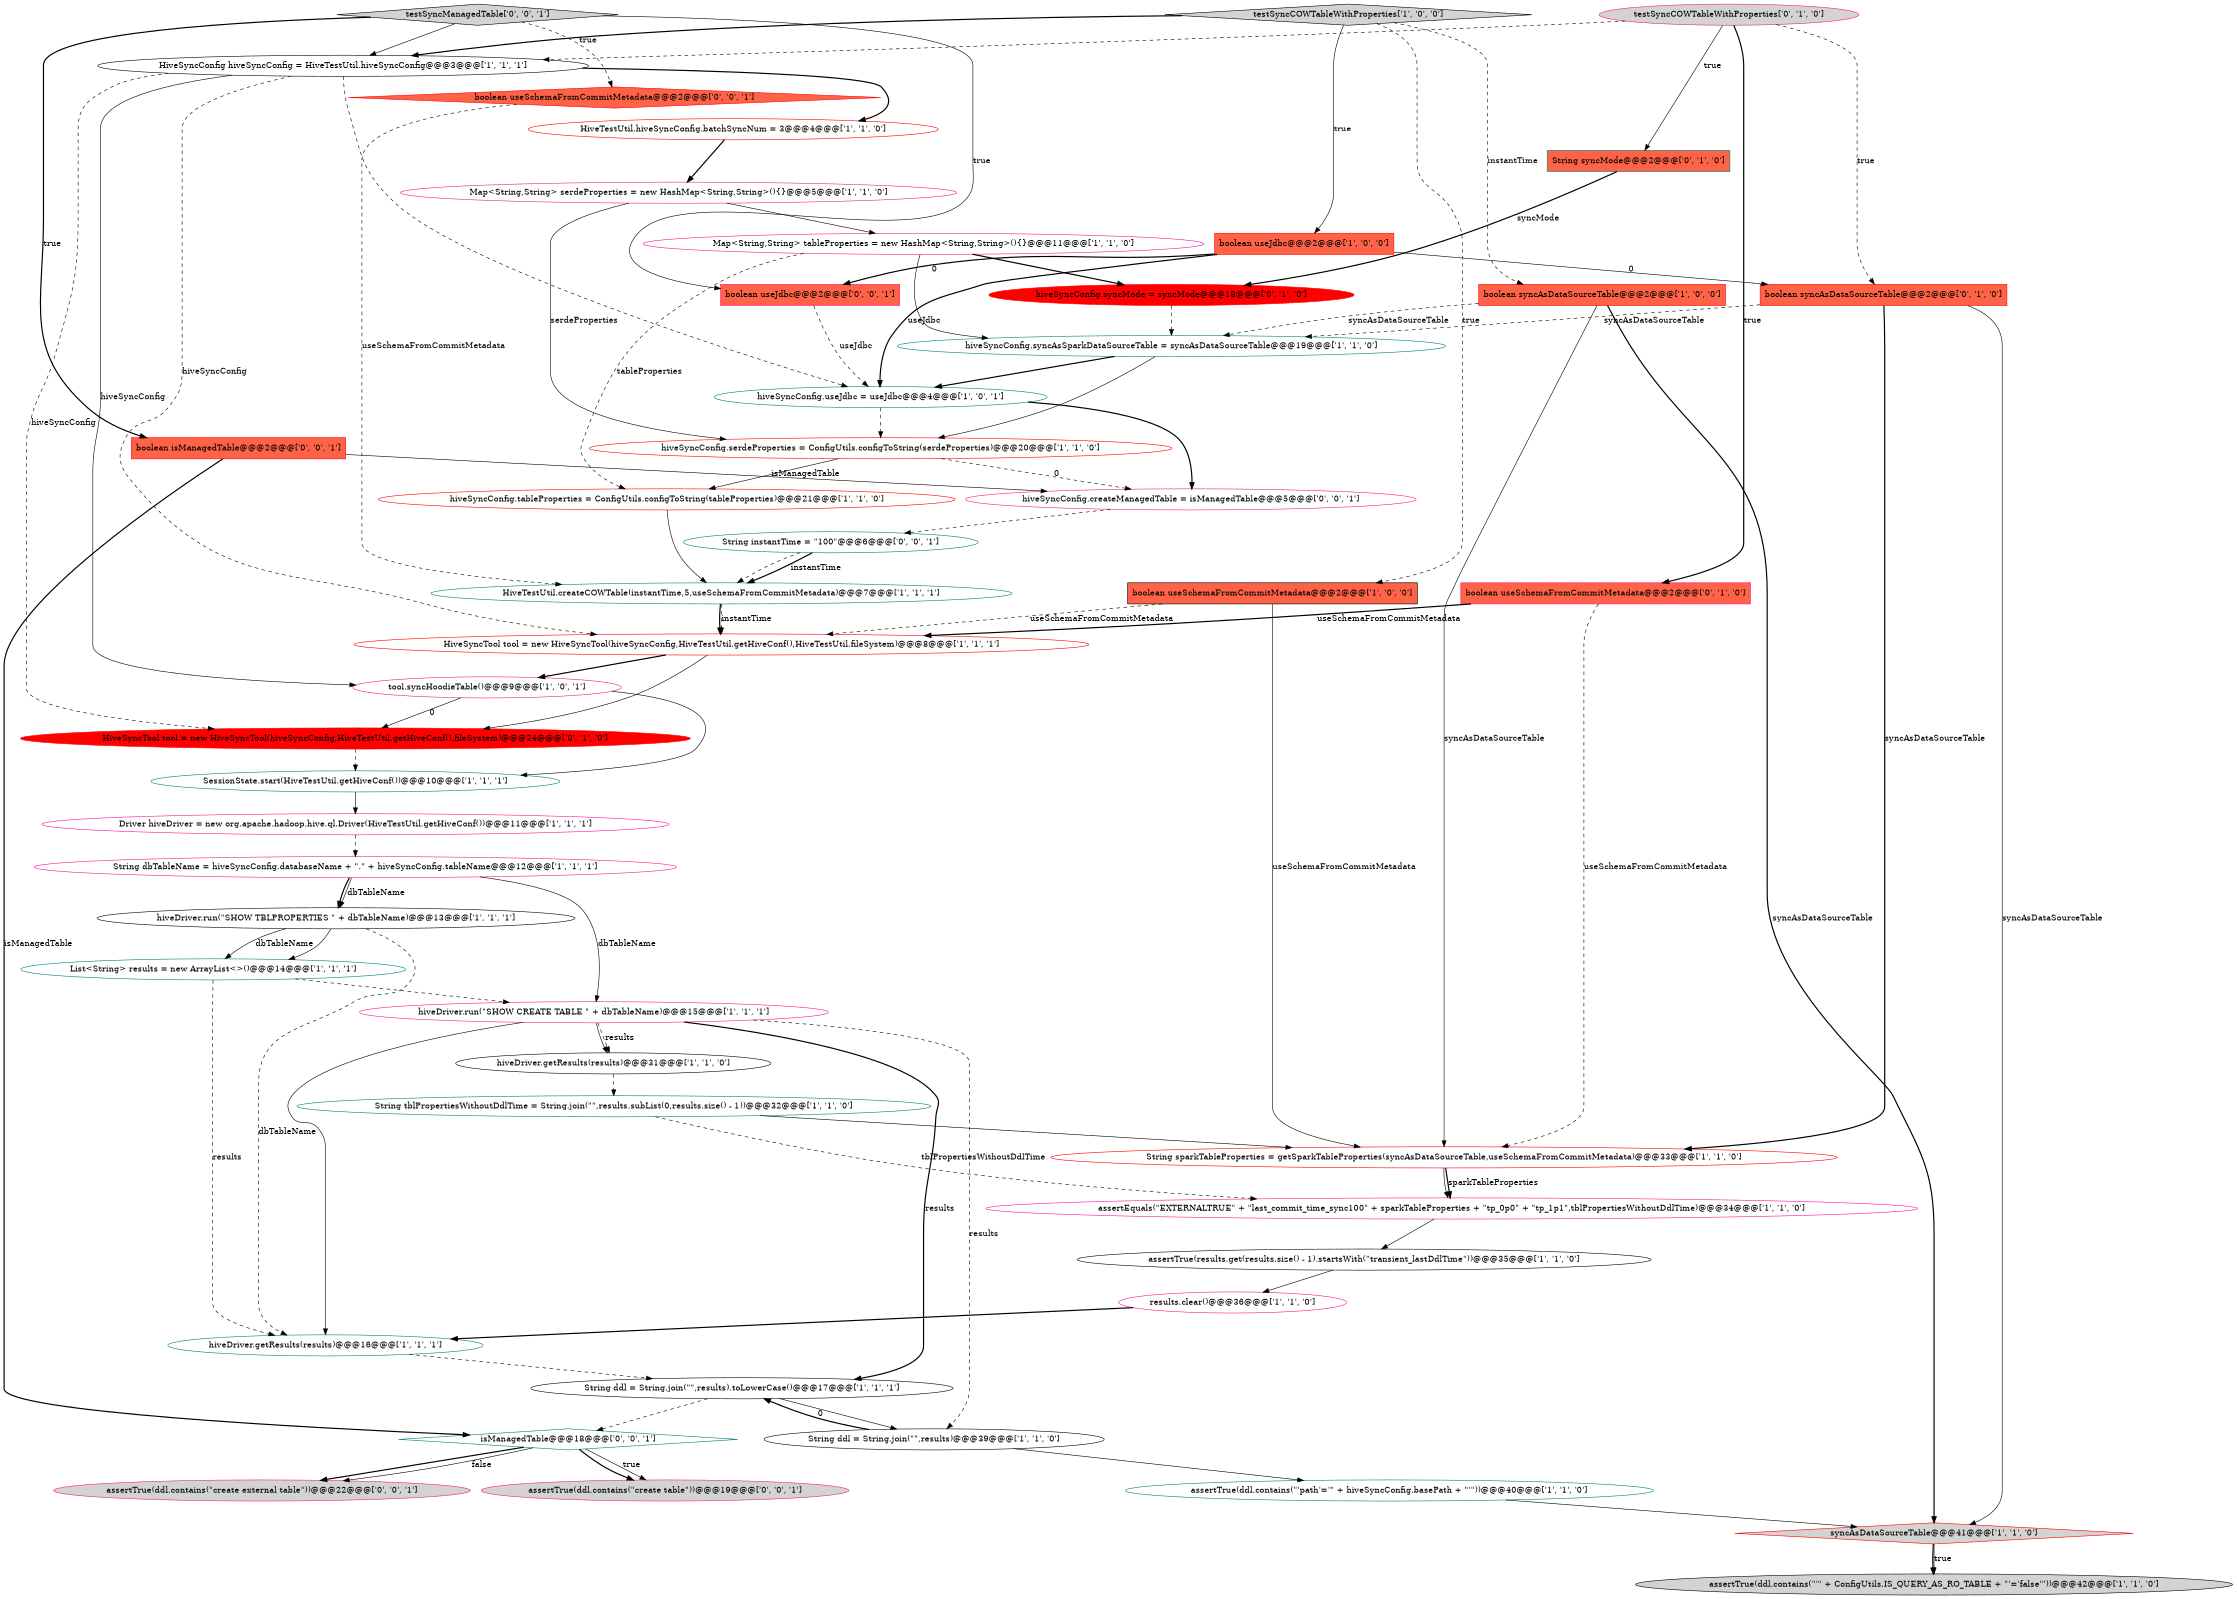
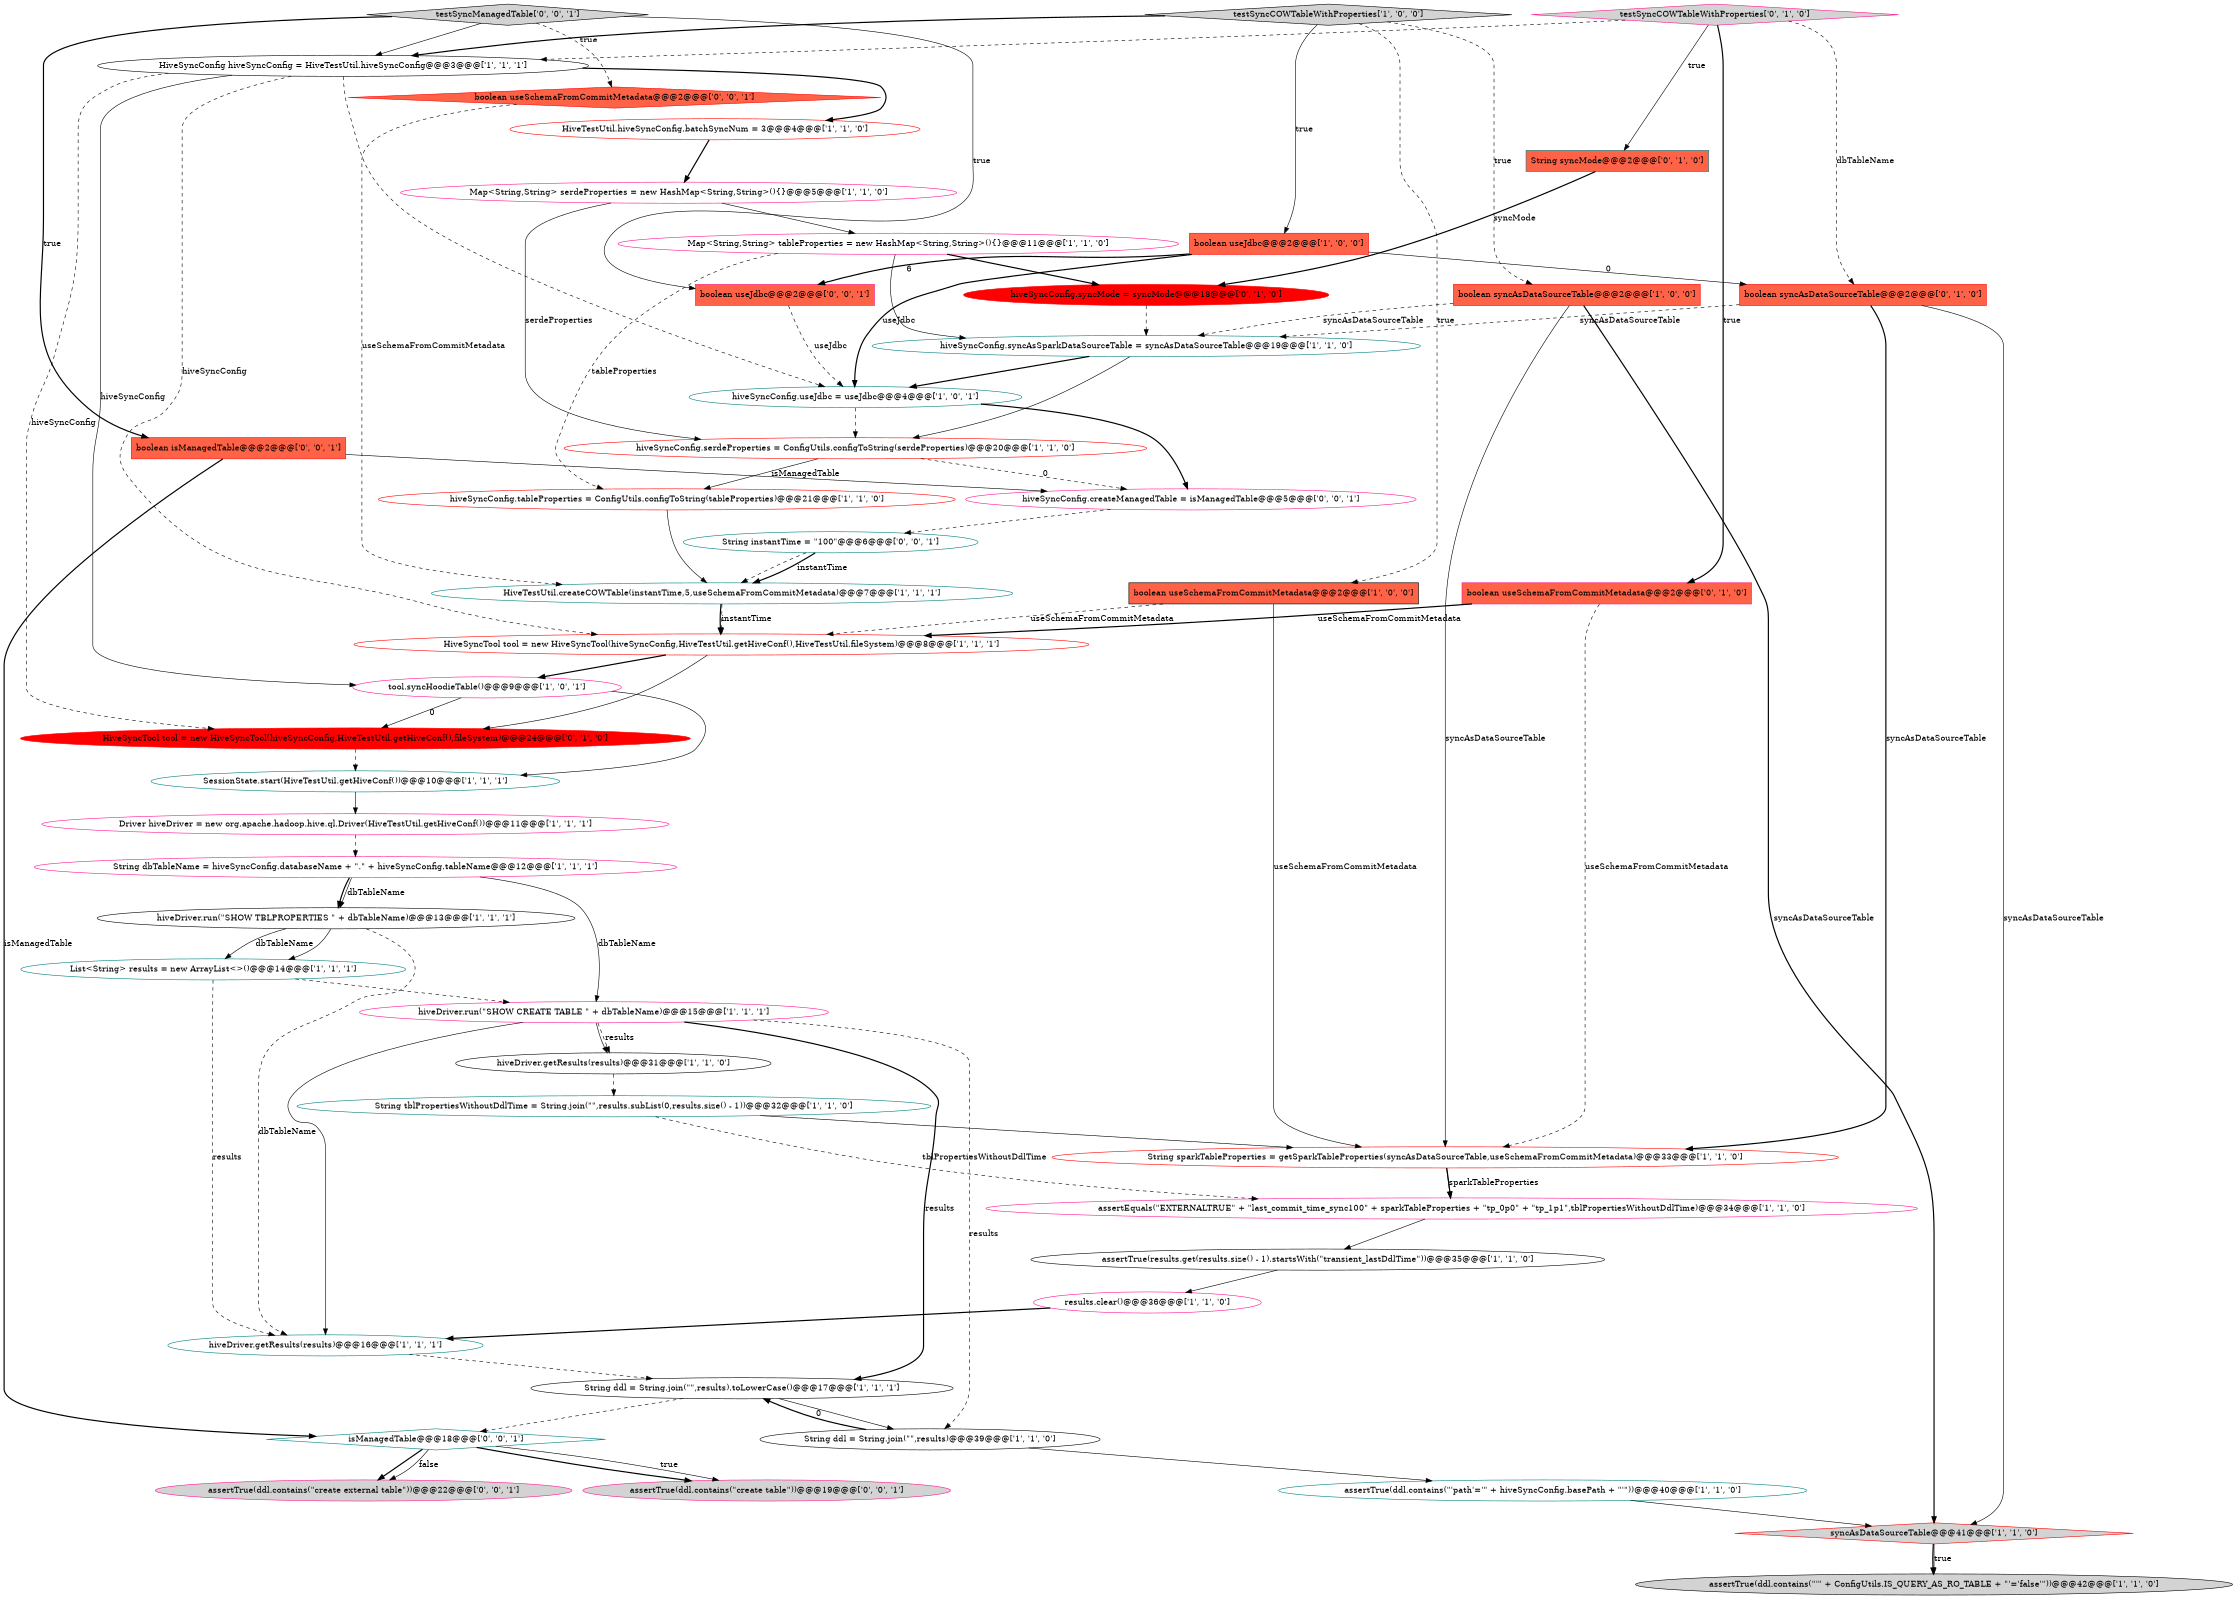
(1729, 15) -> (1715, 15)
(1513, 161) -> (1503, 161)
(1866, 161) -> (1866, 161)
(935, 269) -> (909, 269)
